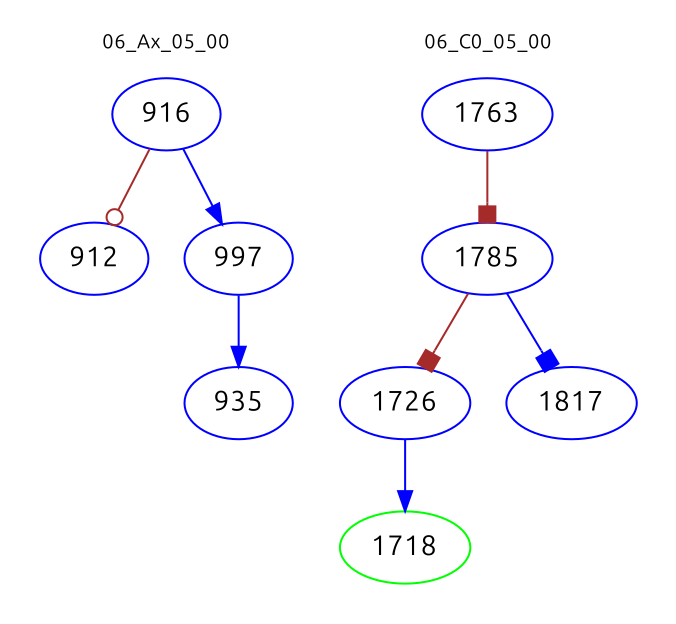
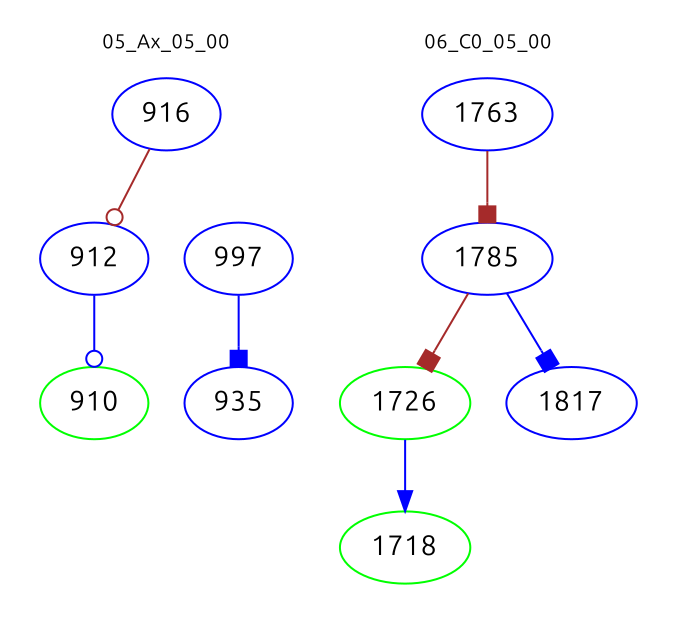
(166, 43) -> (166, 43)
(198, 178) -> none
(239, 321) -> (239, 321)
none -> (94, 403)
(405, 403) -> (405, 403)
